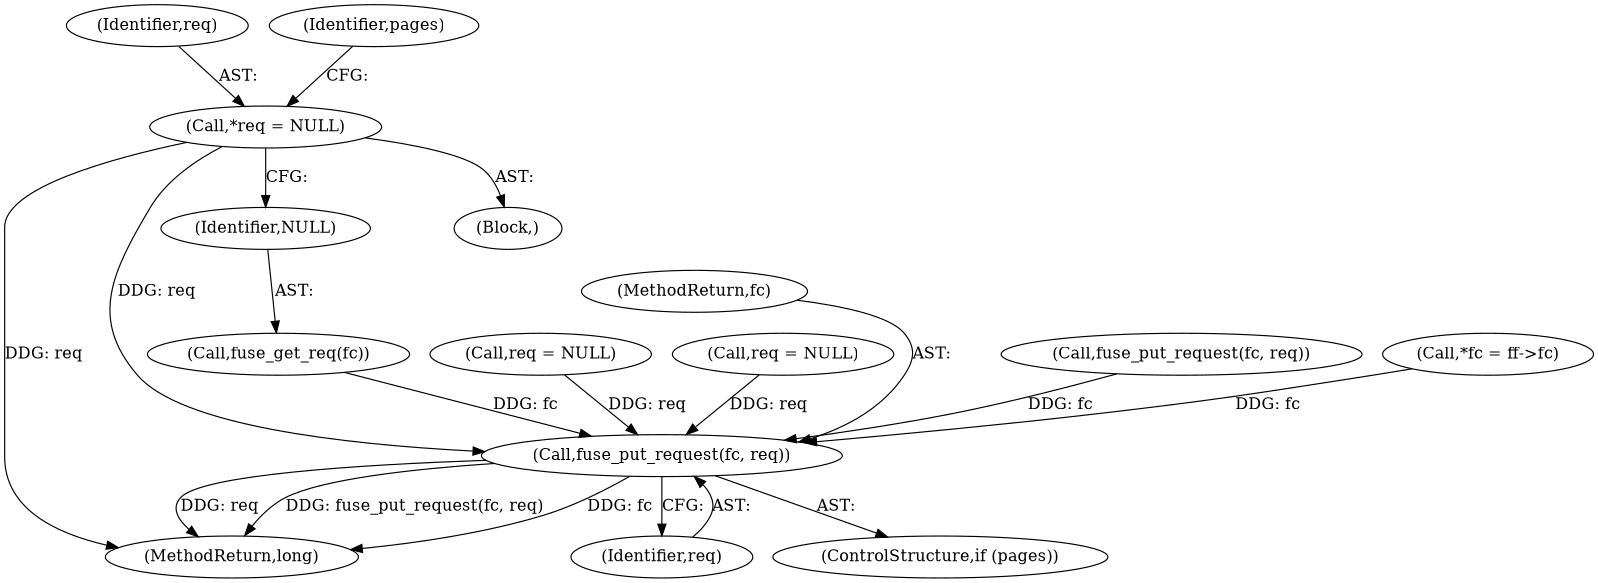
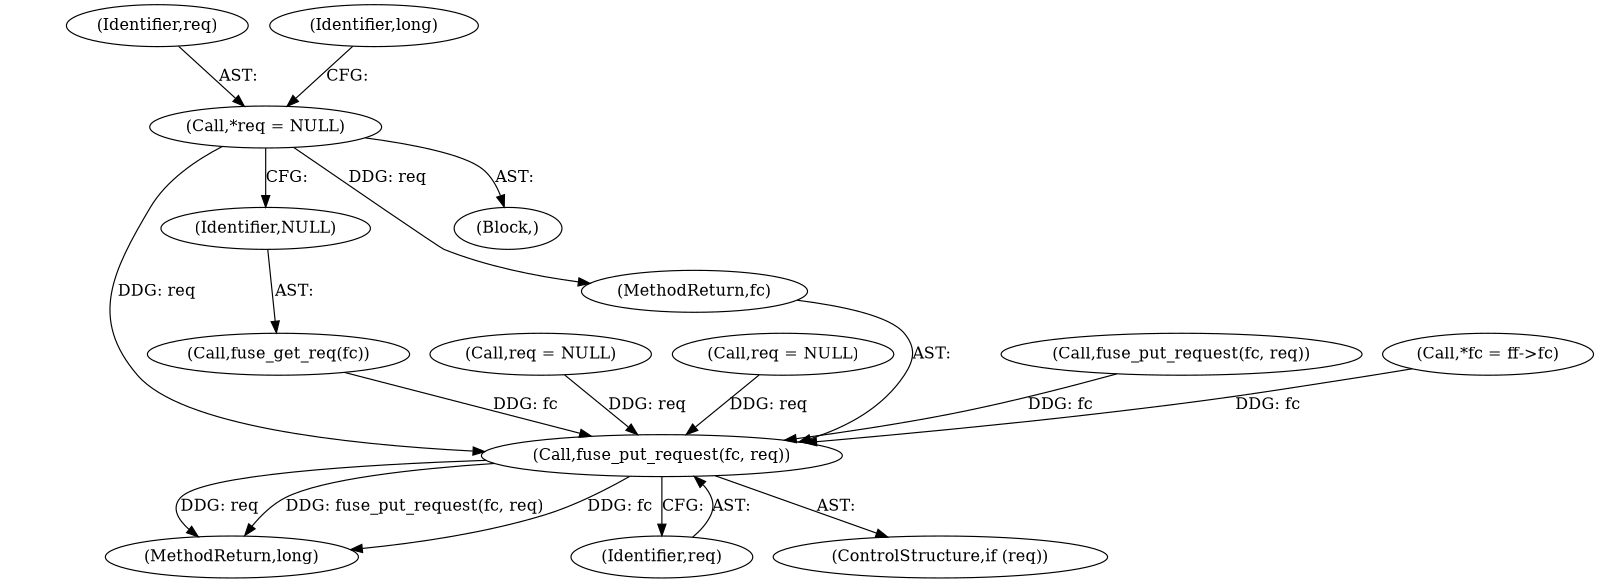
(374, 26) -> (374, 26)
(5, 311) -> (426, 238)
(940, 557) -> (940, 557)
